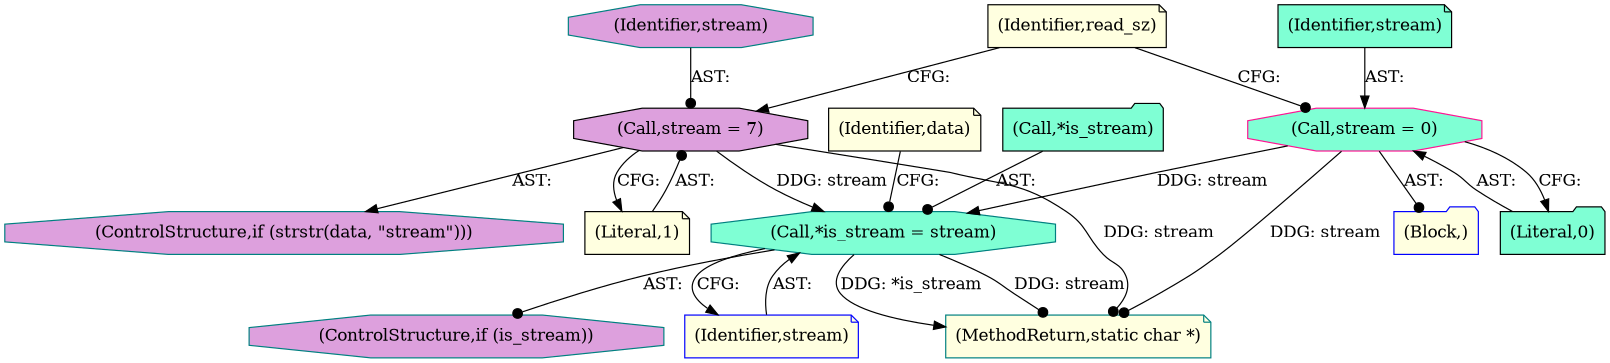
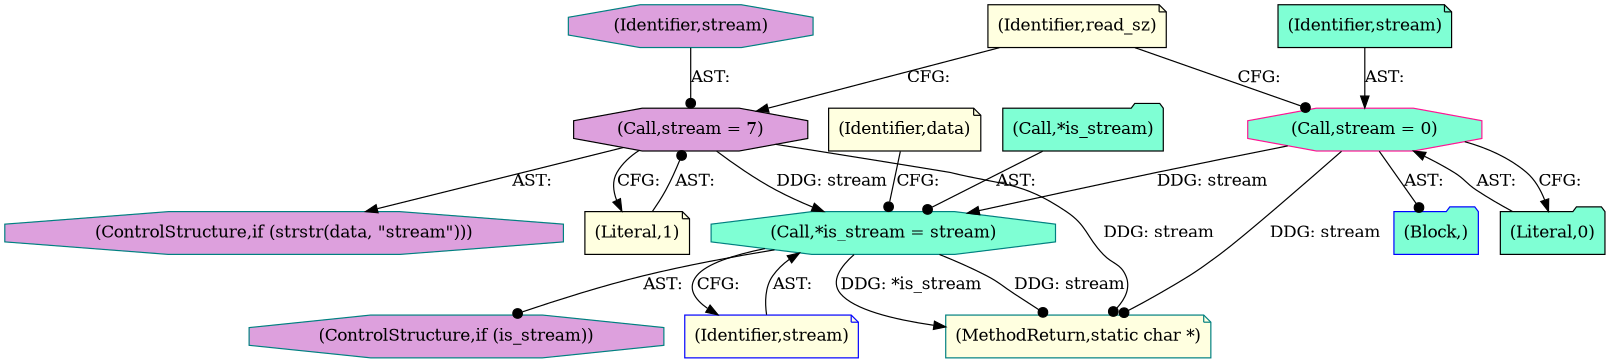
(1436, 233) -> (1436, 233)
